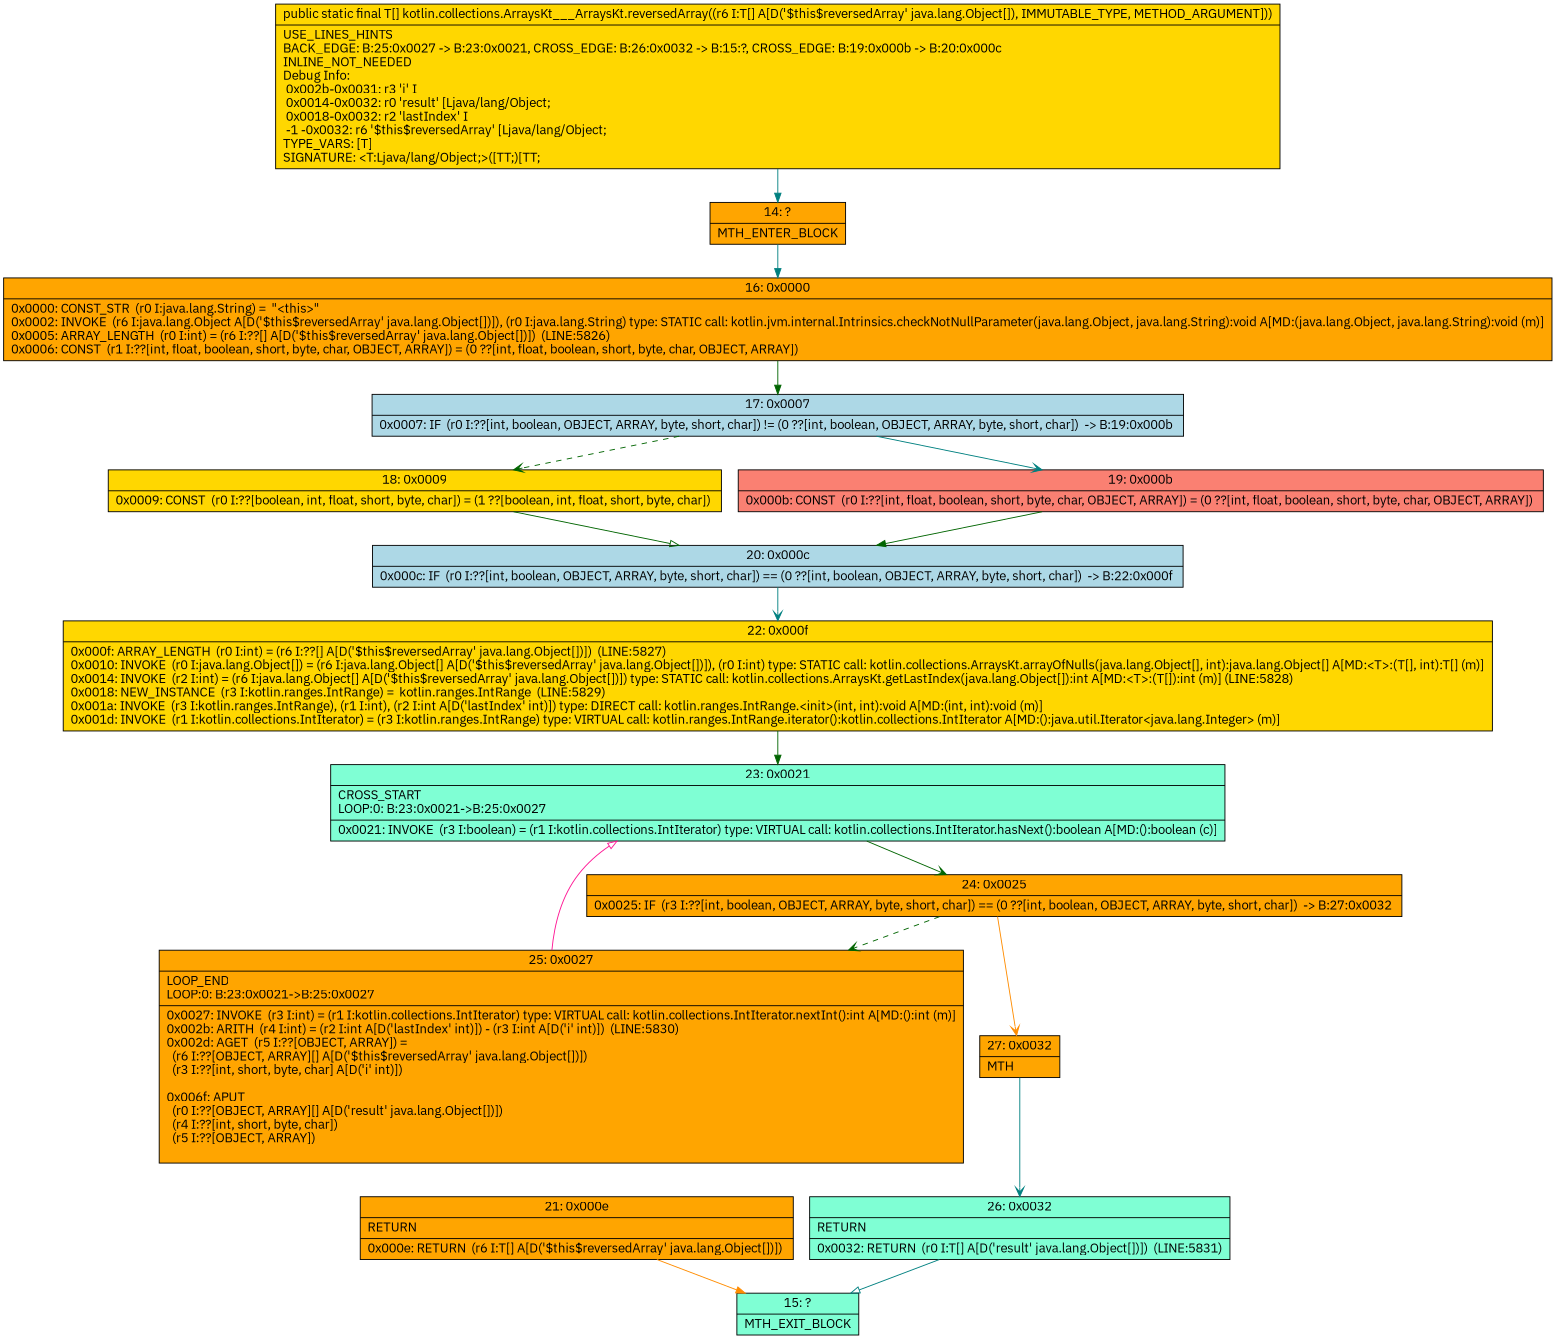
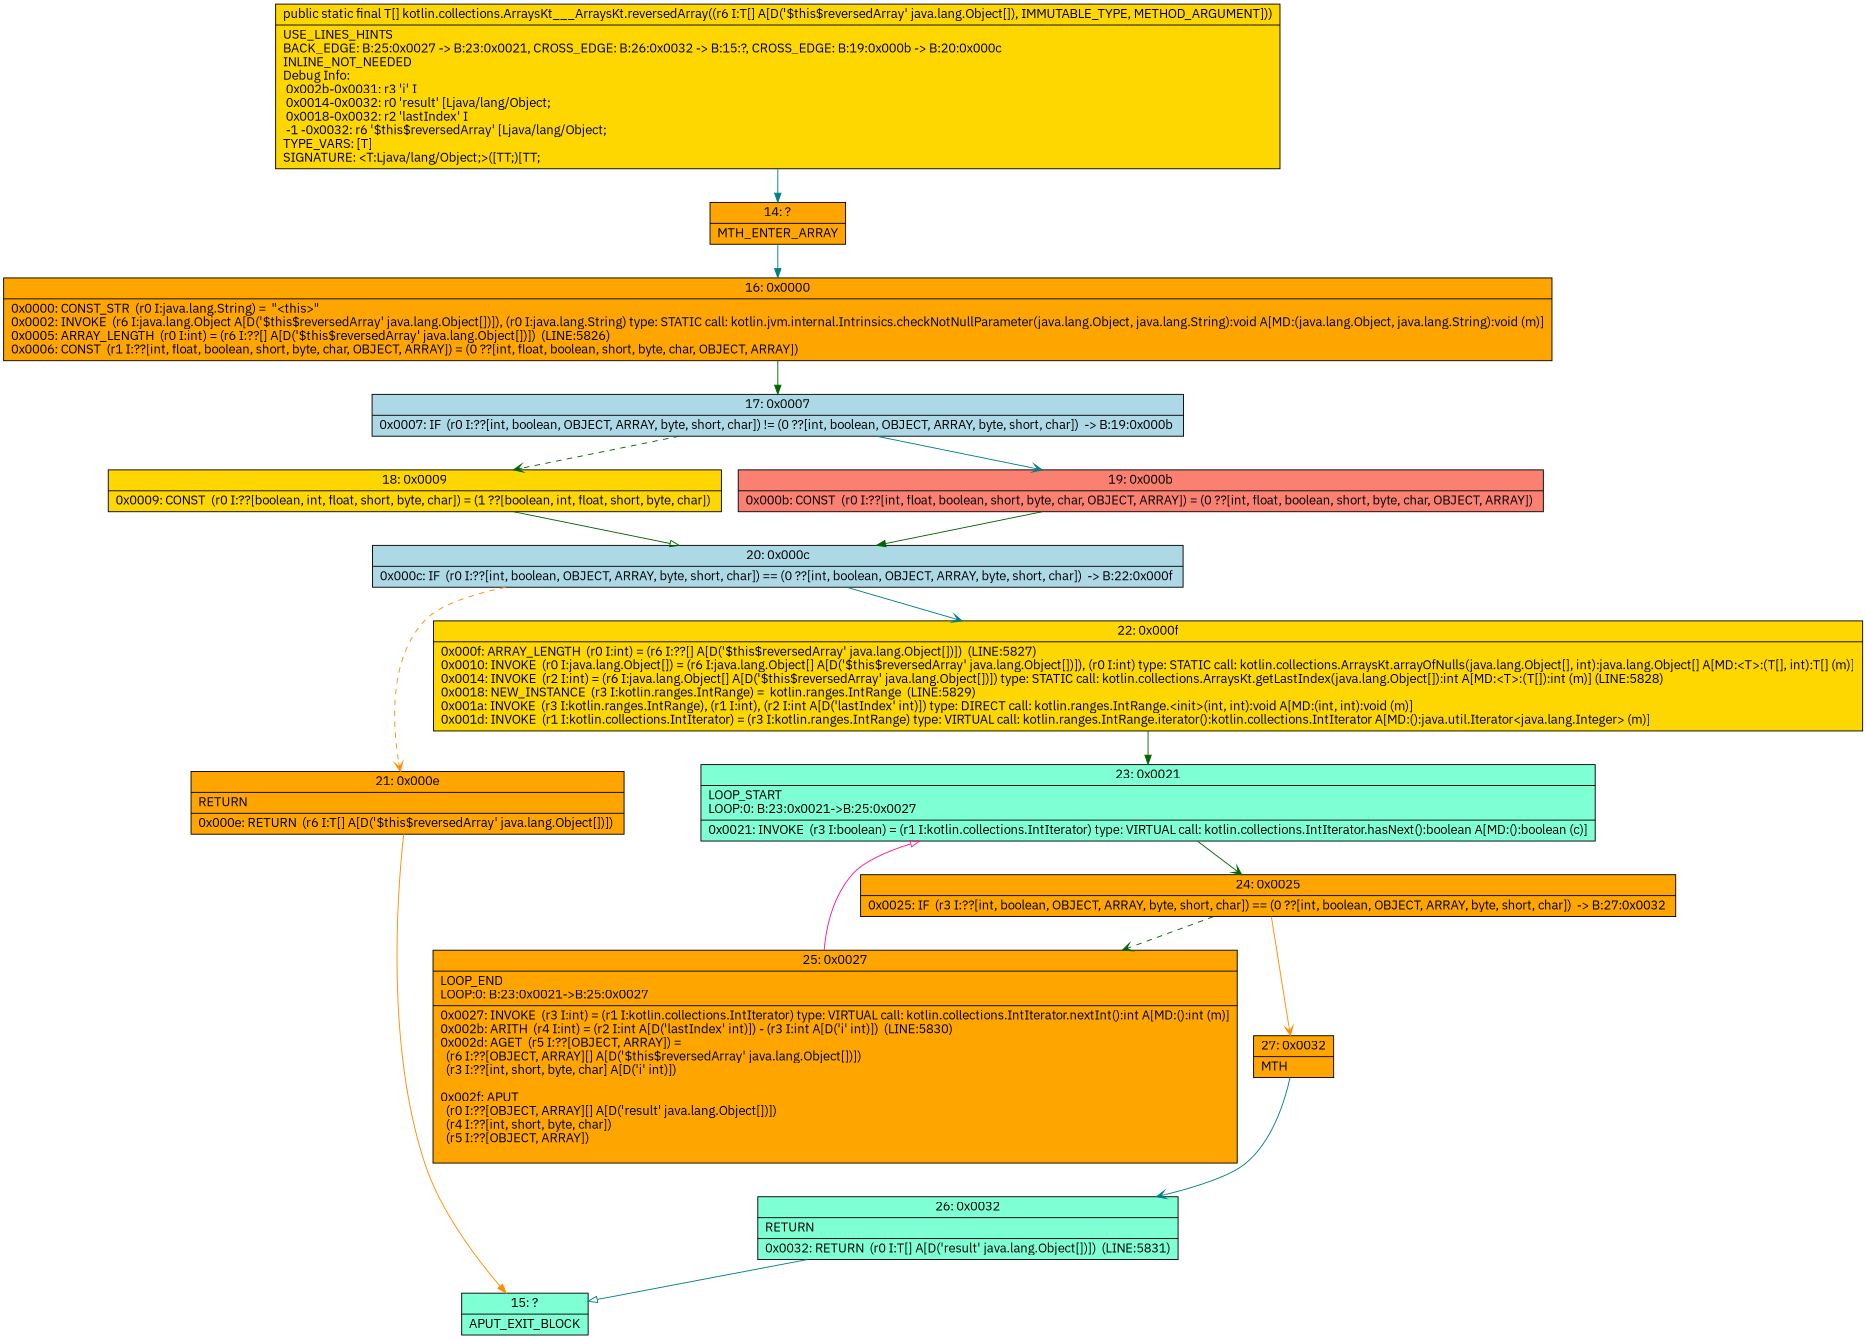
(778, 233) -> (778, 233)
none -> (408, 646)
(380, 796) -> (746, 796)
(209, 1098) -> (483, 1098)
(798, 1324) -> (525, 1324)
